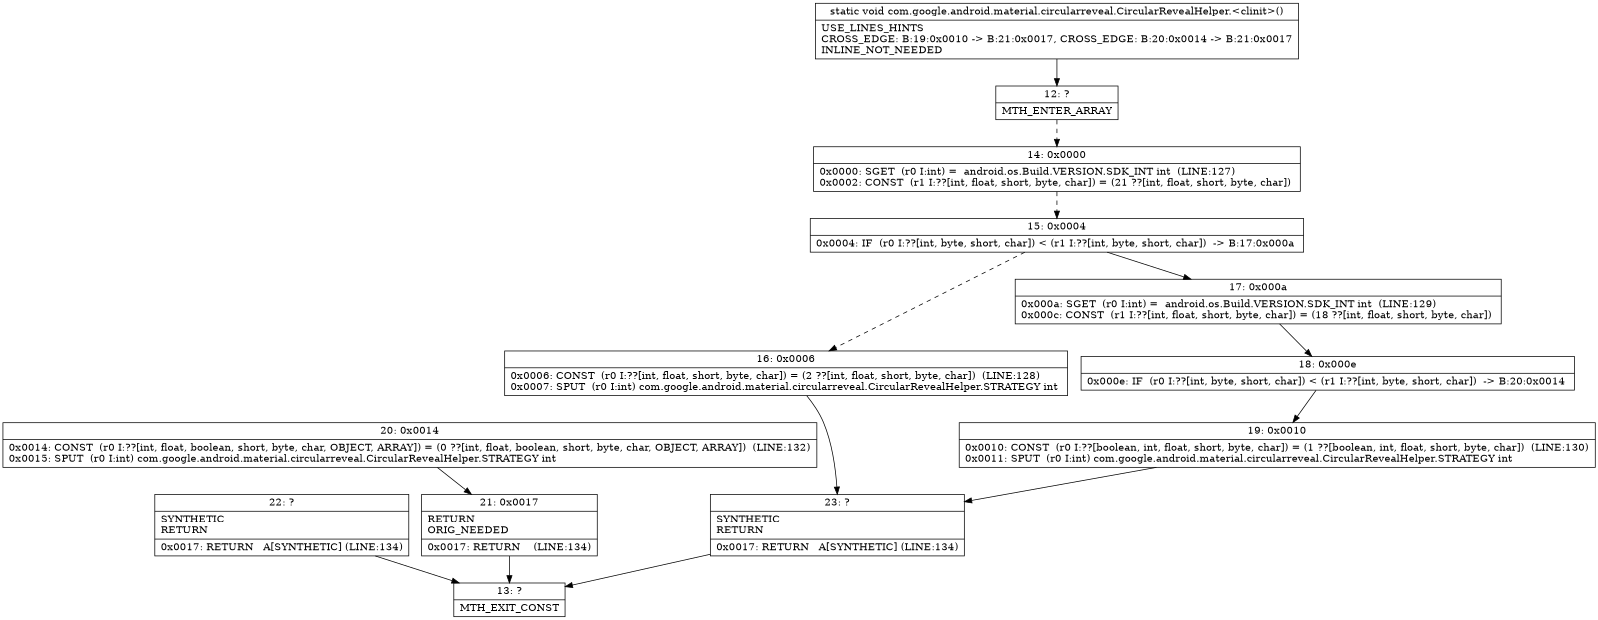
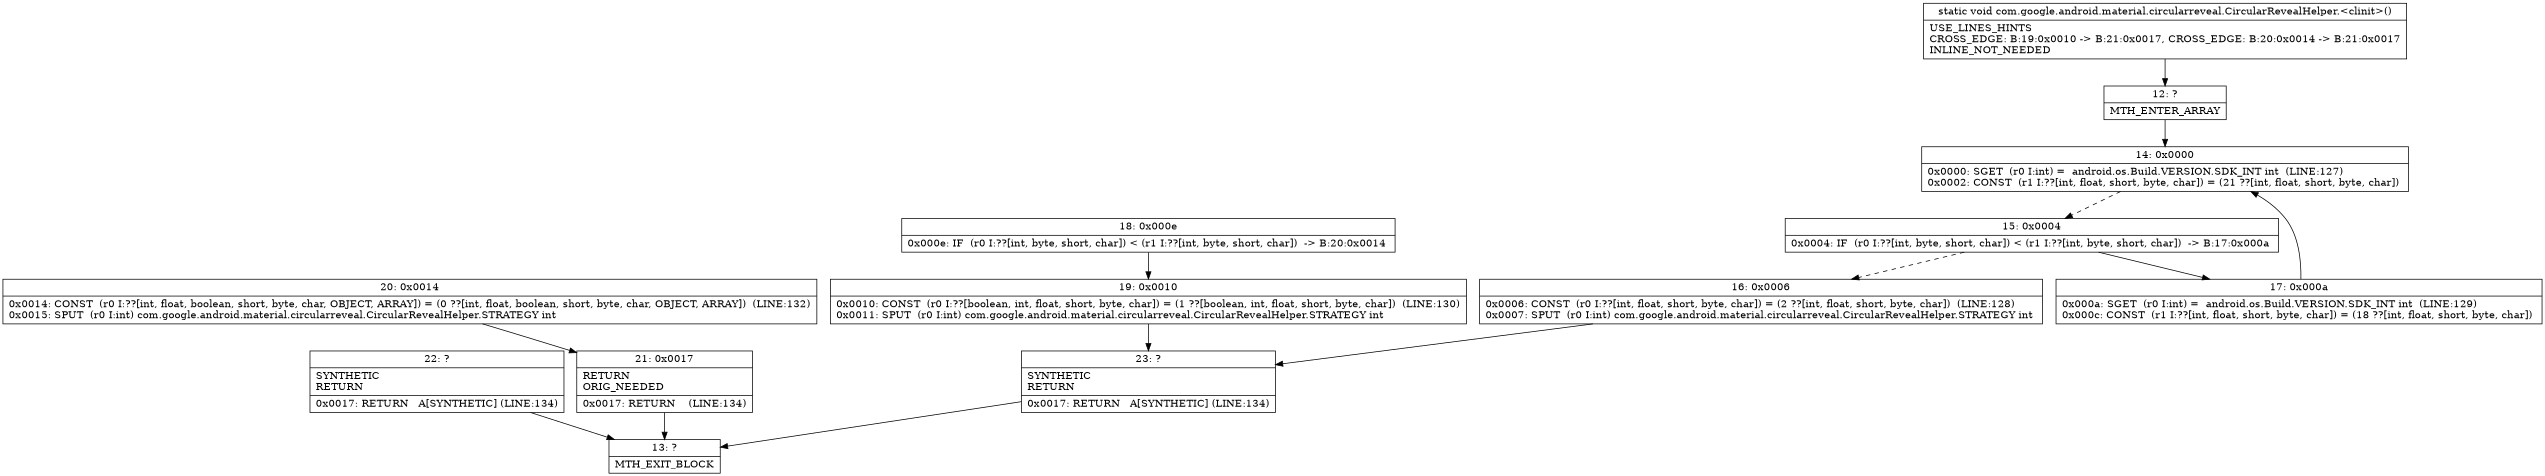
(1057, 130) -> (2165, 130)
(1293, 337) -> (2292, 230)
(509, 608) -> (665, 464)
